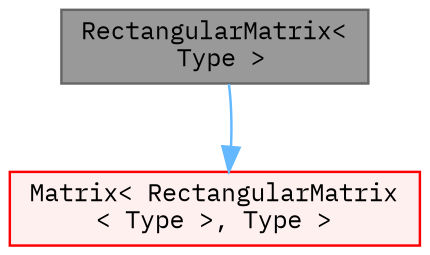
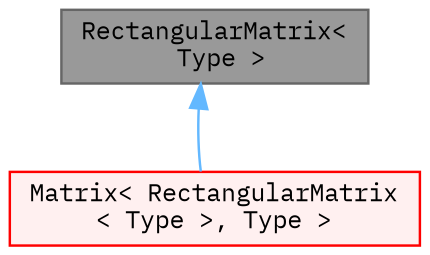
(231, 115) -> (198, 140)
